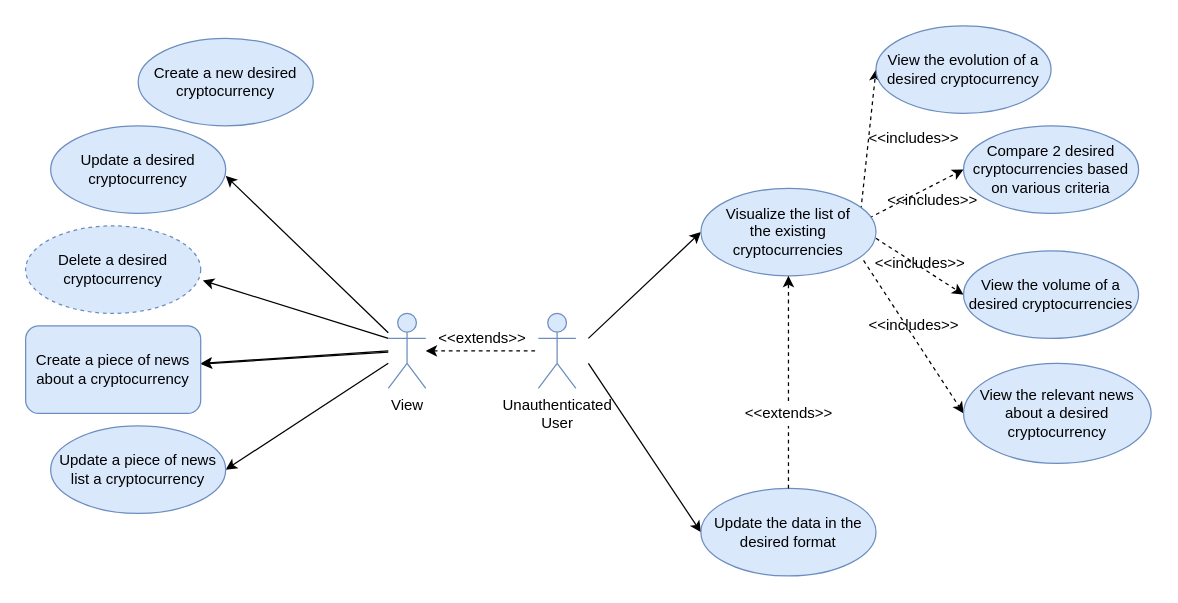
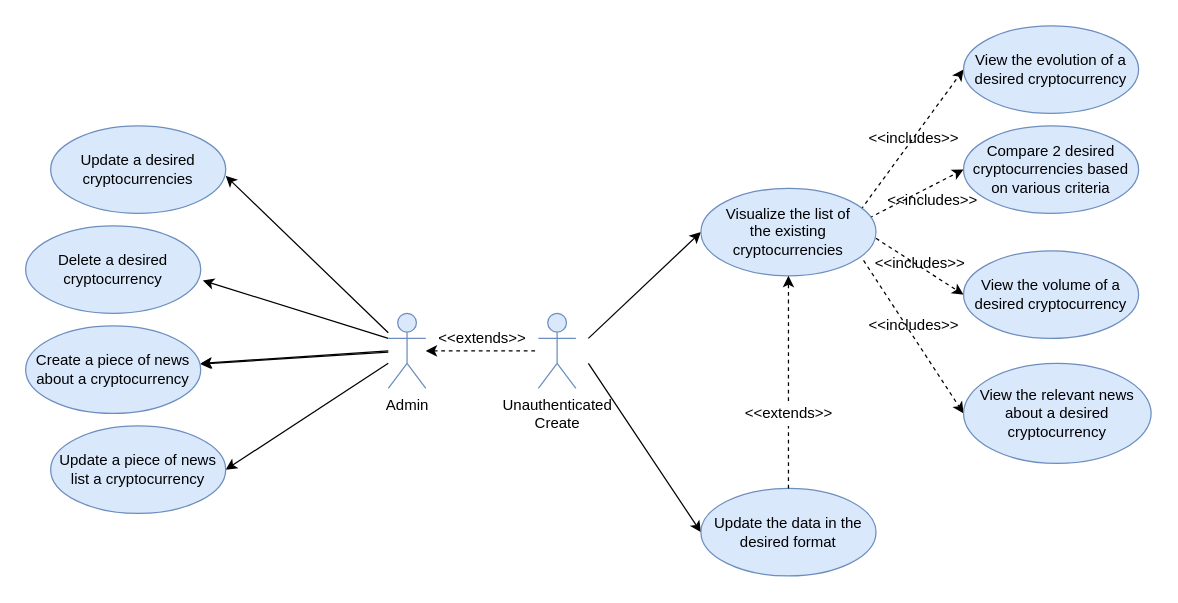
(963, 69) -> (1051, 69)
(226, 82) -> none
(138, 169) -> (138, 169)
(113, 269) -> (113, 269)
(1051, 294) -> (1051, 294)
(113, 369) -> (113, 369)
(408, 406) -> (408, 406)
(558, 415) -> (558, 415)
